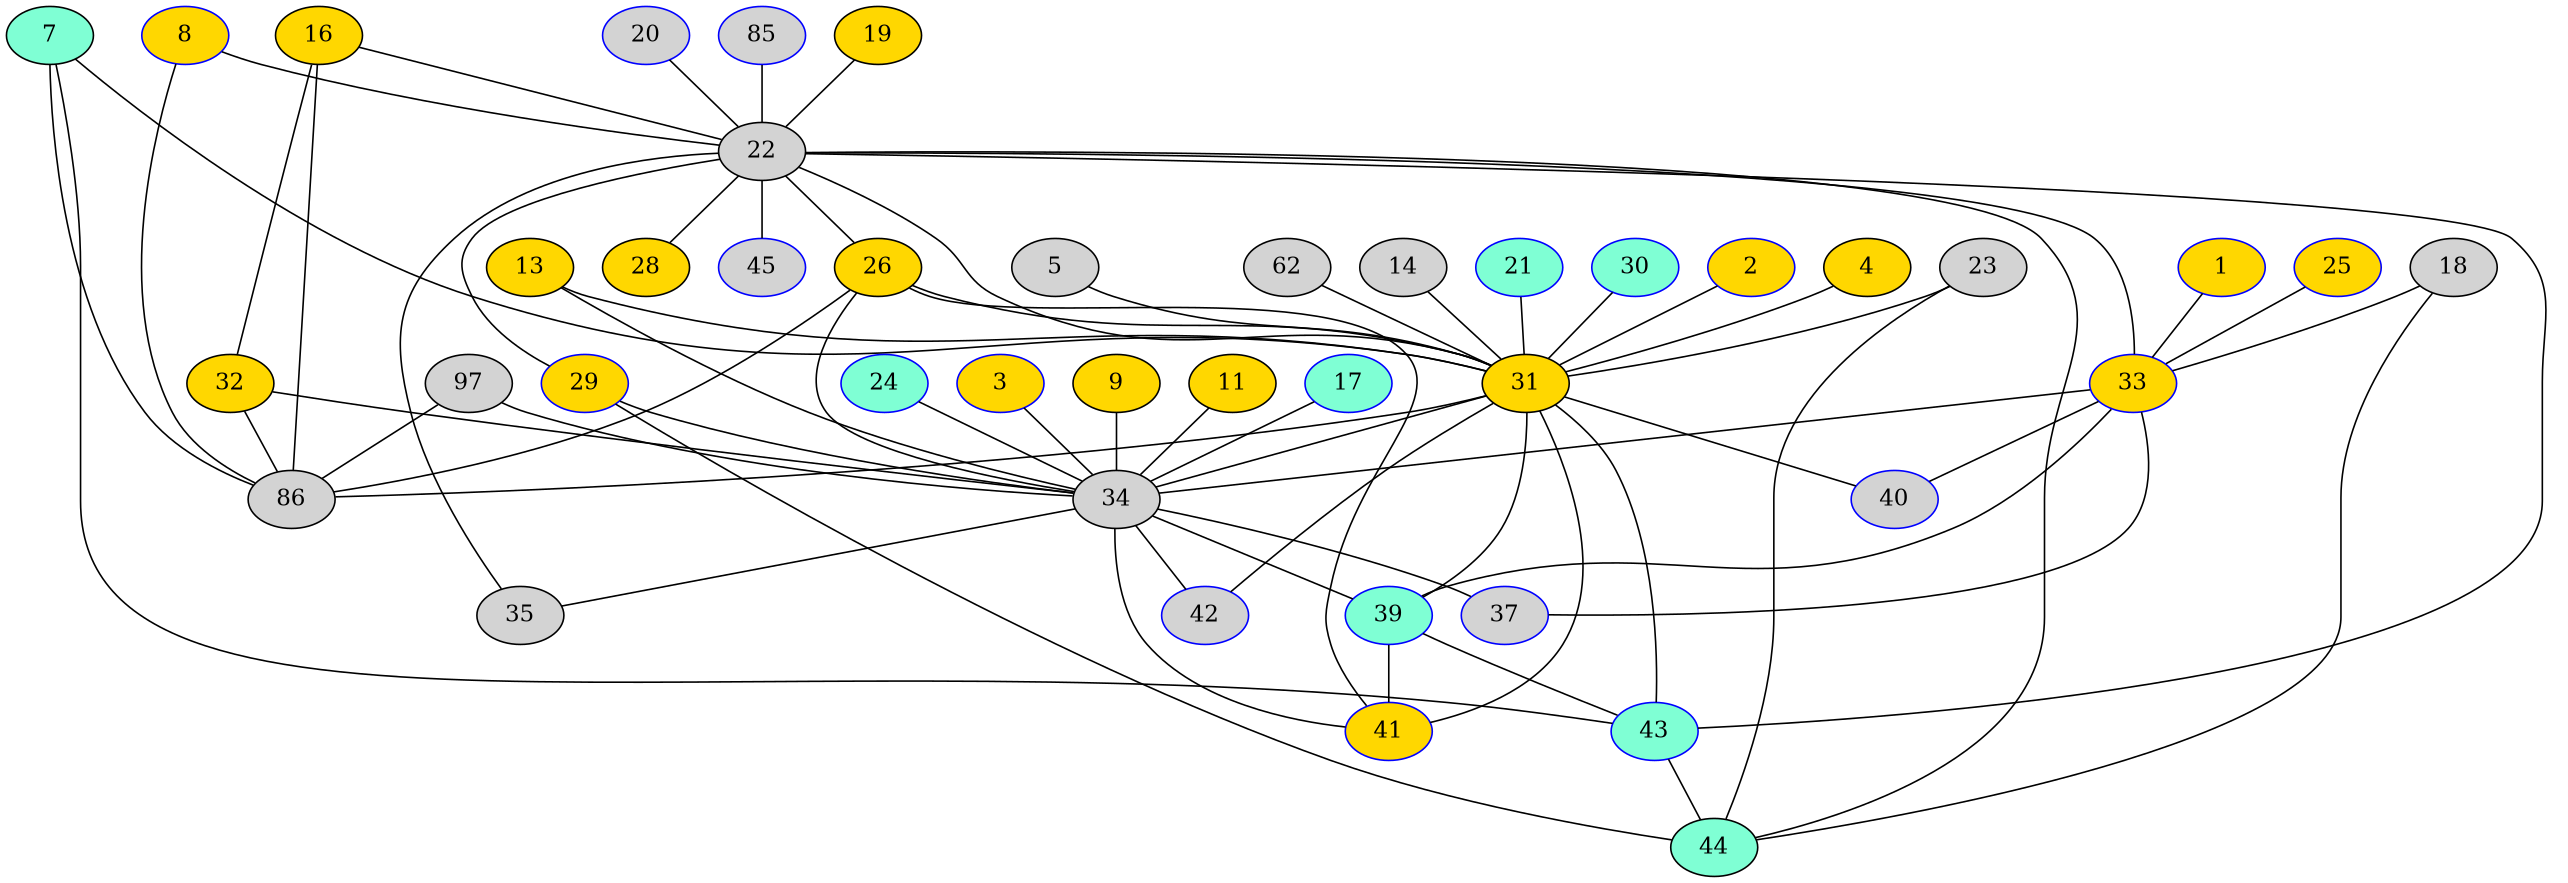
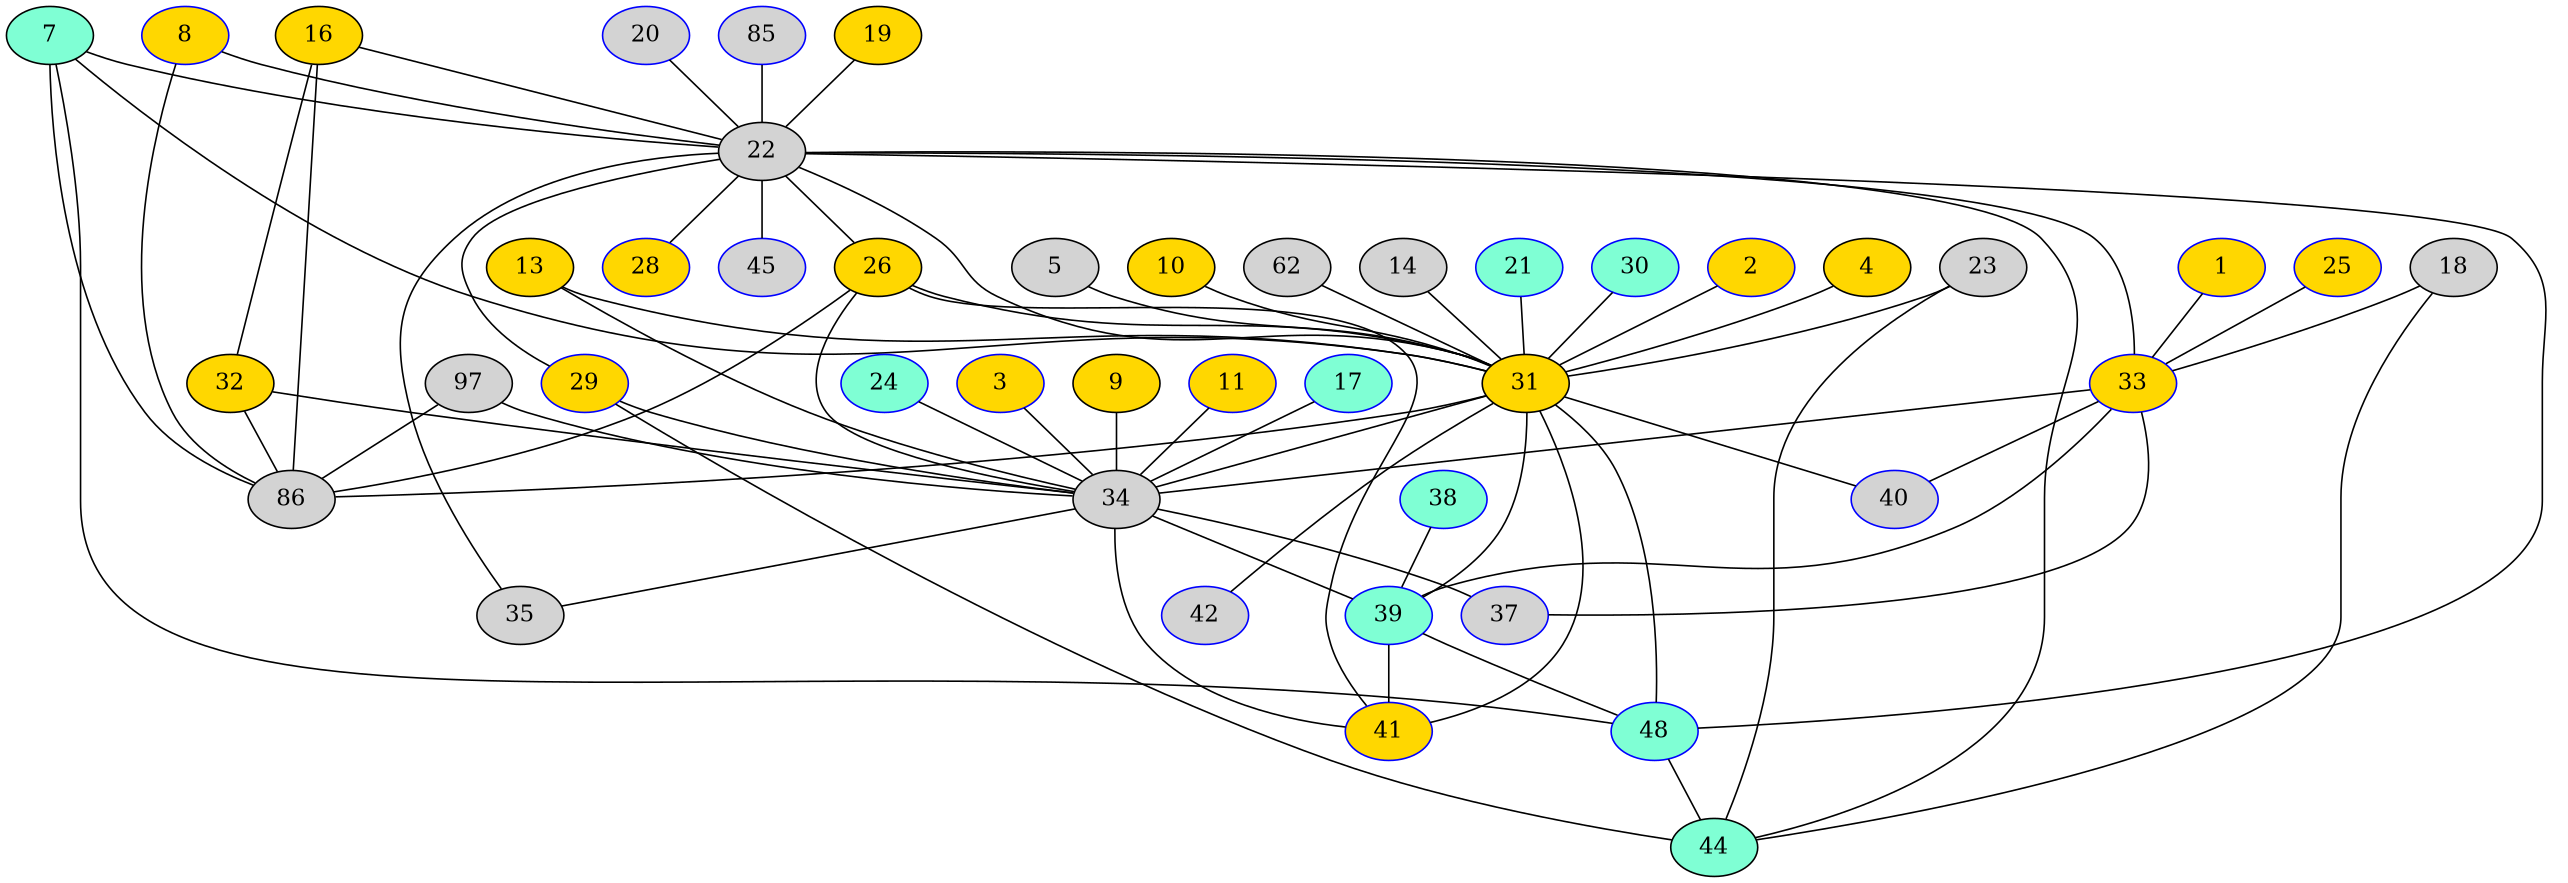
none -> (400, 114)
(646, 267) -> (646, 267)
none -> (1171, 267)
(1232, 383) -> (1232, 383)
none -> (1444, 499)
(1161, 557) -> none
(1655, 731) -> (1655, 731)
